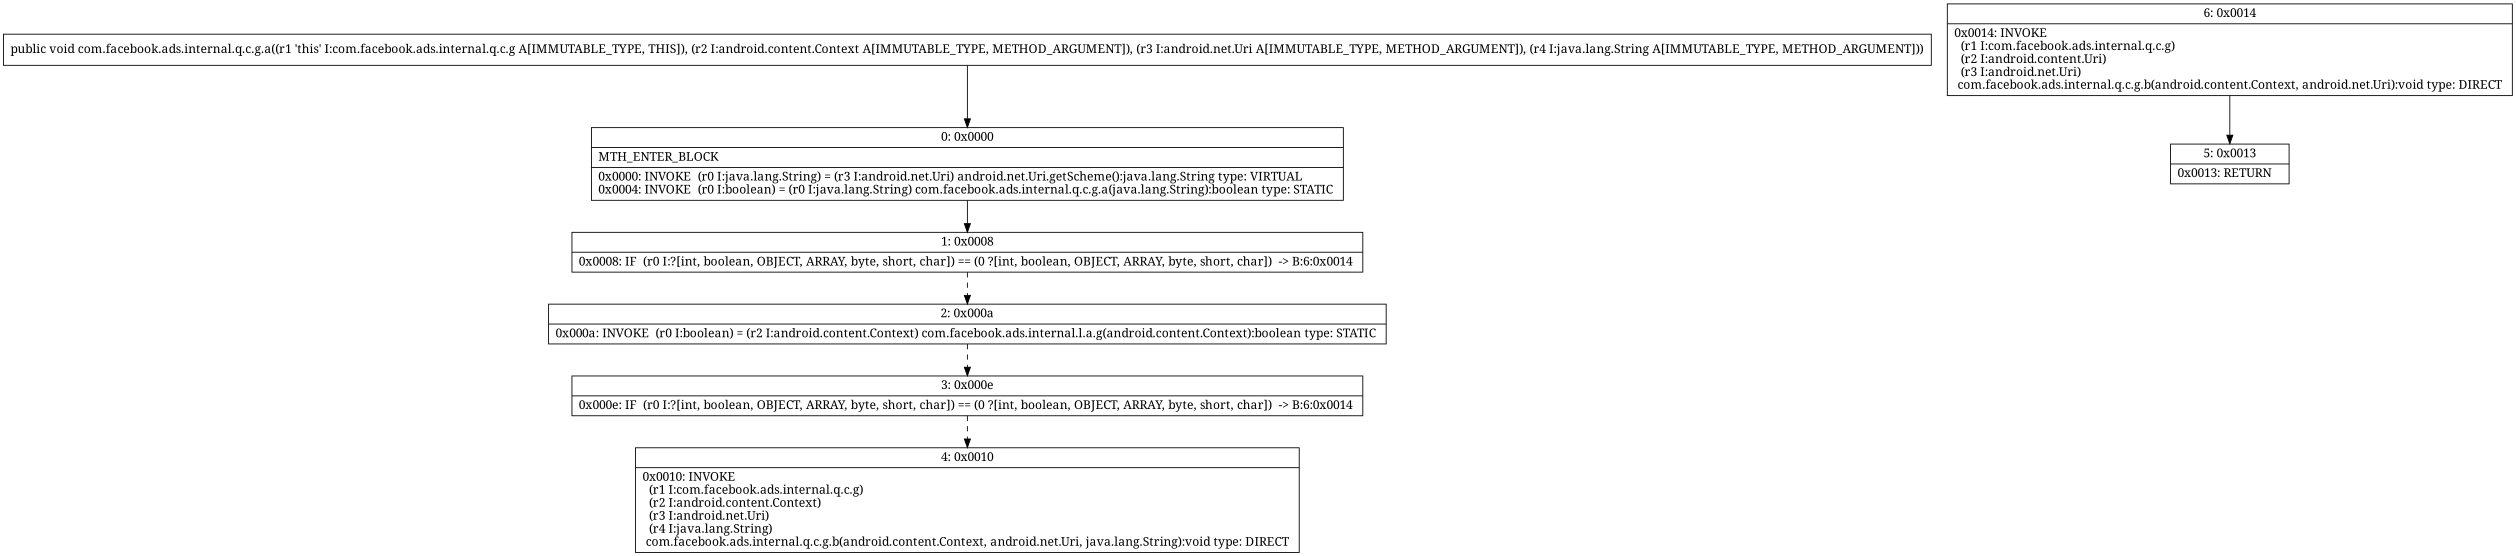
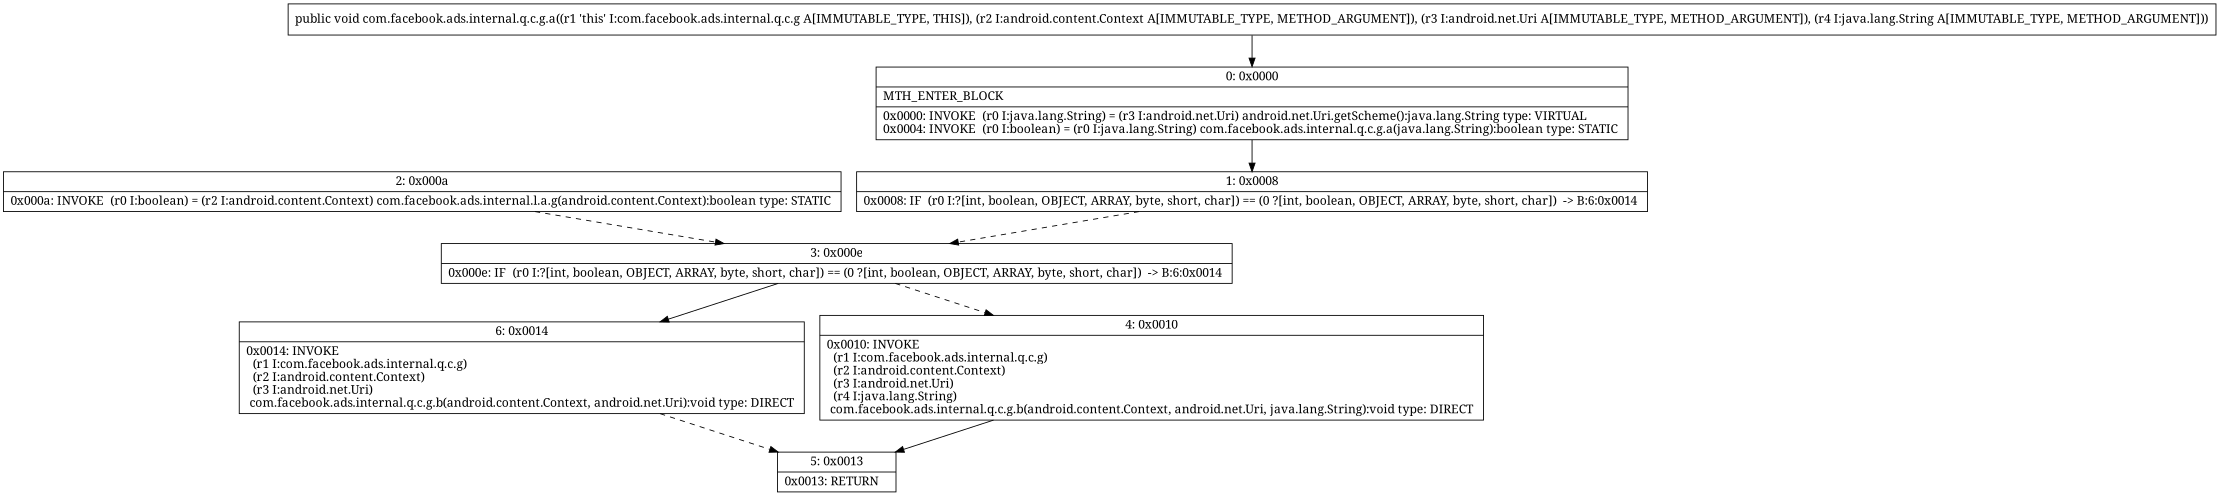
(2030, 59) -> (336, 377)
(2230, 115) -> (715, 432)
(967, 284) -> (1049, 227)
none -> (723, 301)
none -> (949, 435)
